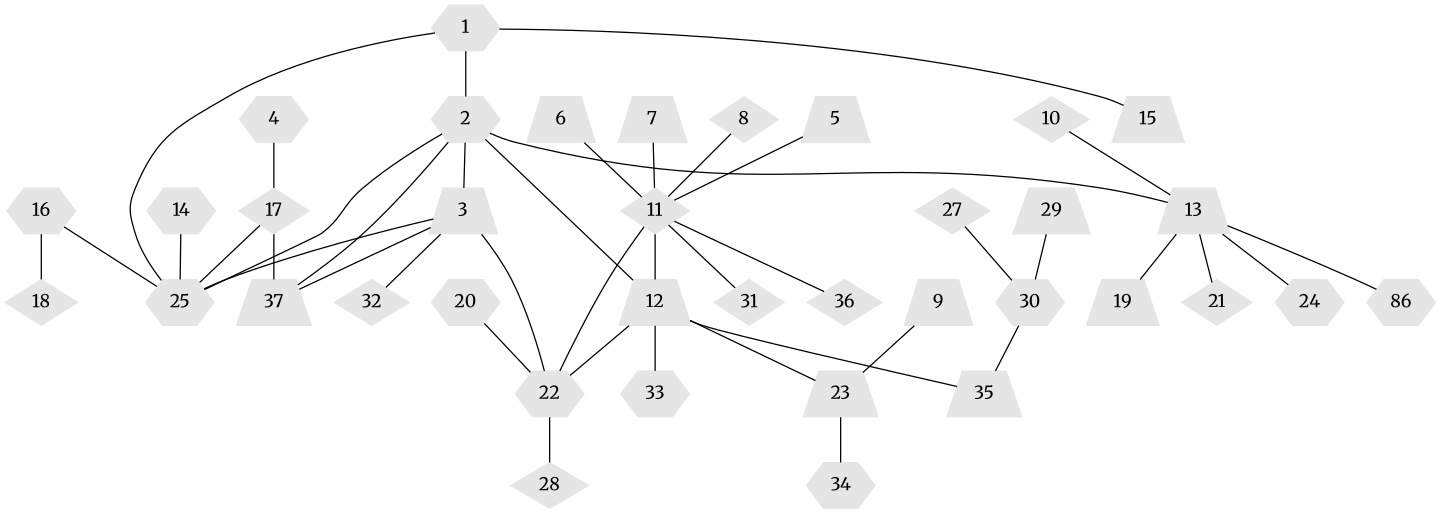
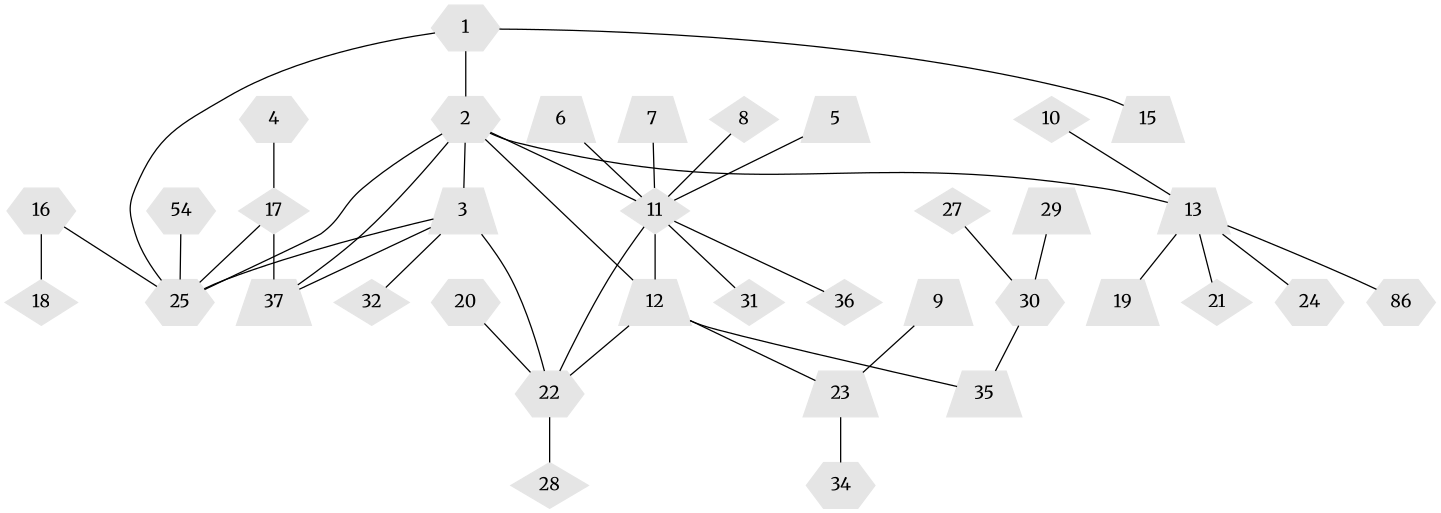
none -> (563, 167)
(181, 211) -> (181, 211)
(655, 394) -> none
